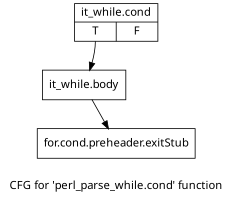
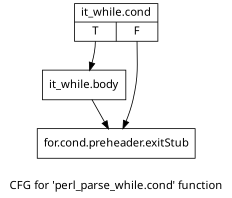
none -> (136, 82)
